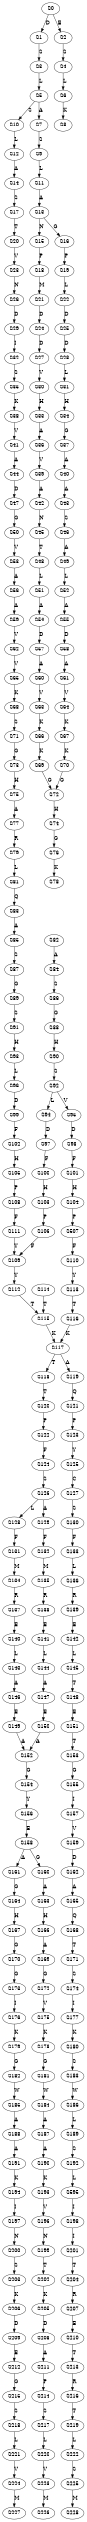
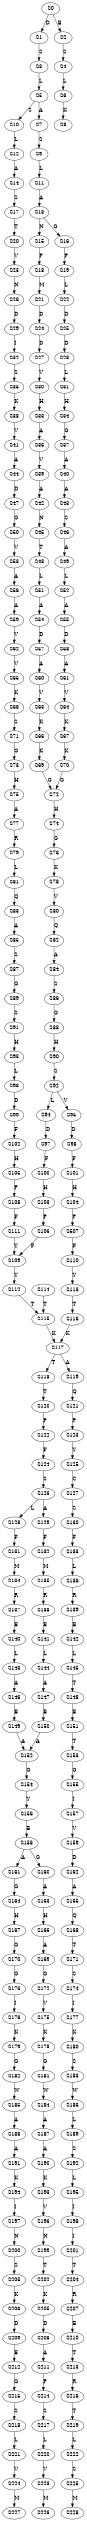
none -> (54, 911)
(72, 2193) -> (72, 2193)
